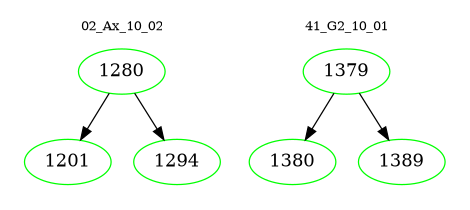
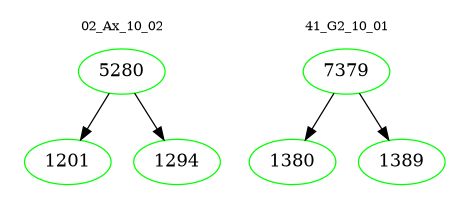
(122, 72) -> (122, 72)
(347, 72) -> (347, 72)
